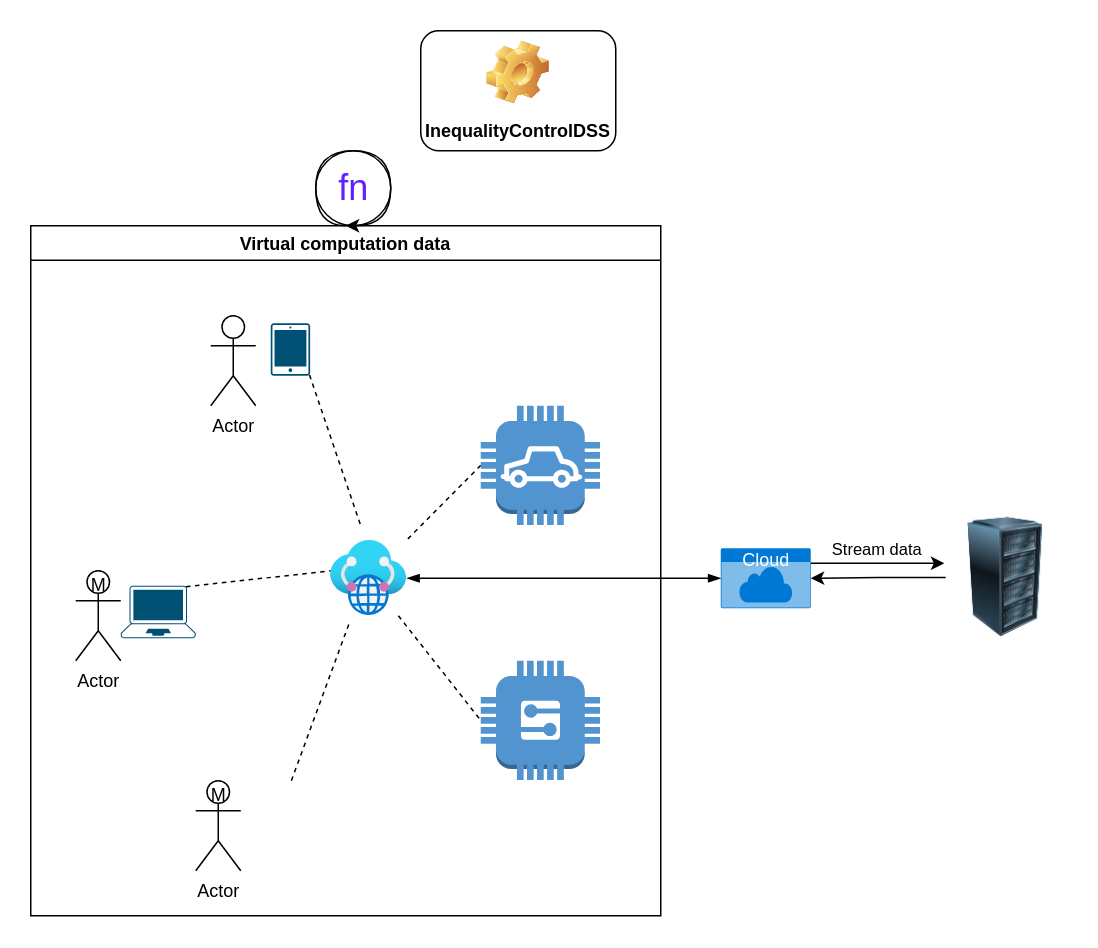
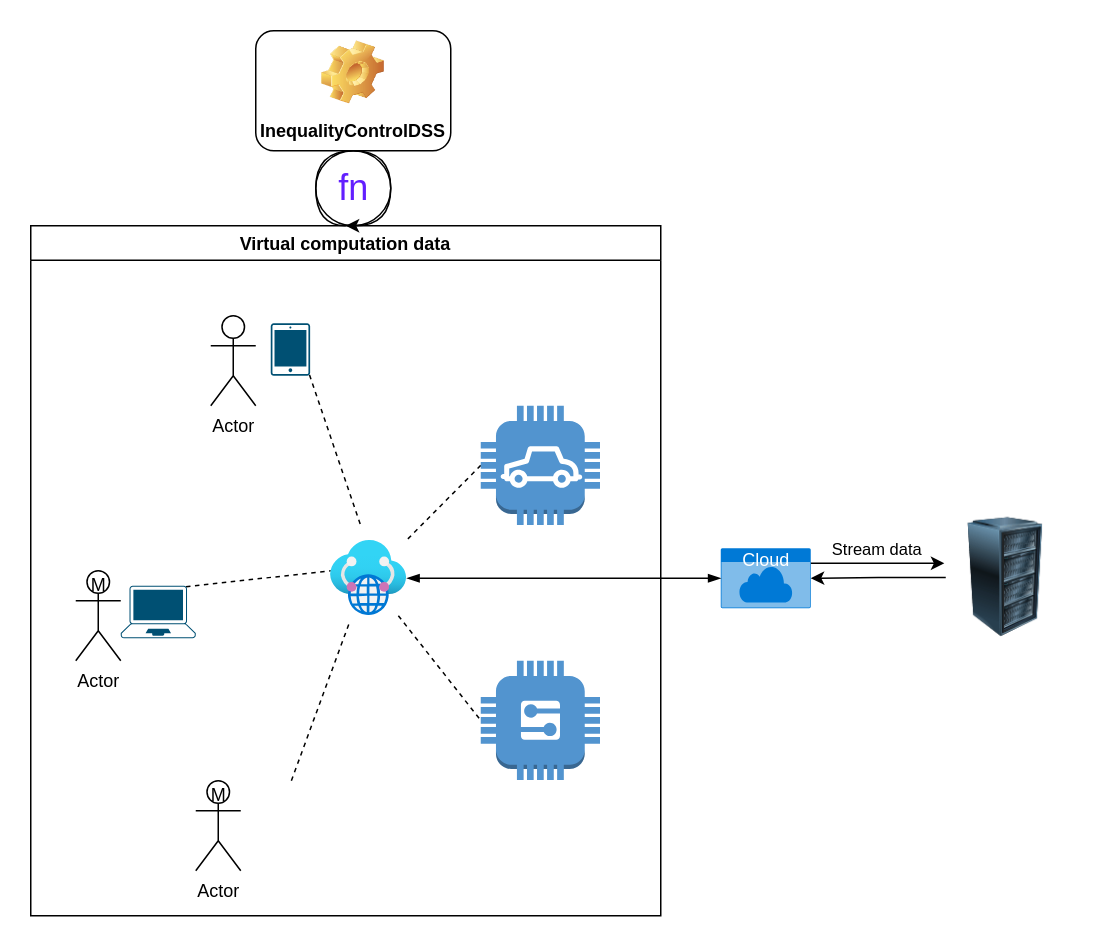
(518, 91) -> (353, 91)
